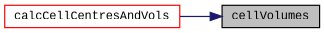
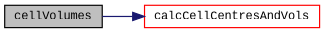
(195, 16) -> (117, 16)
